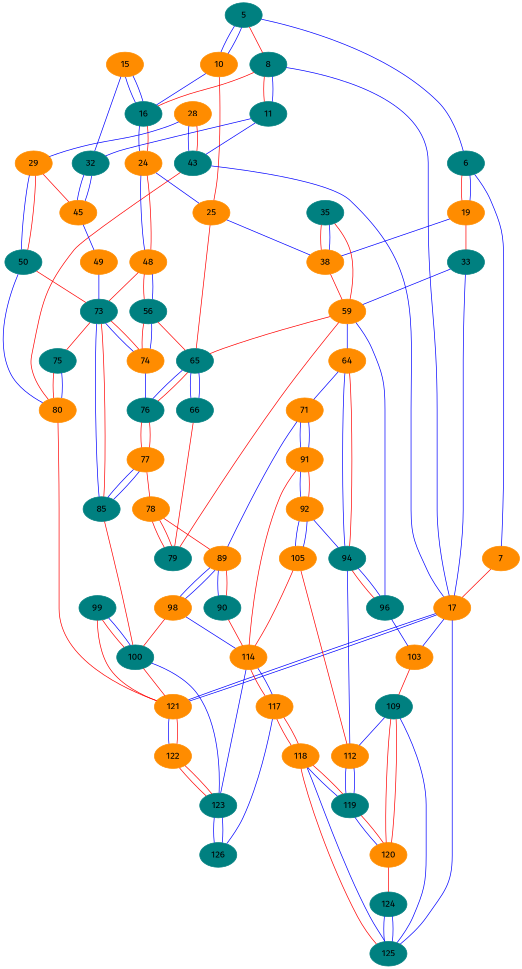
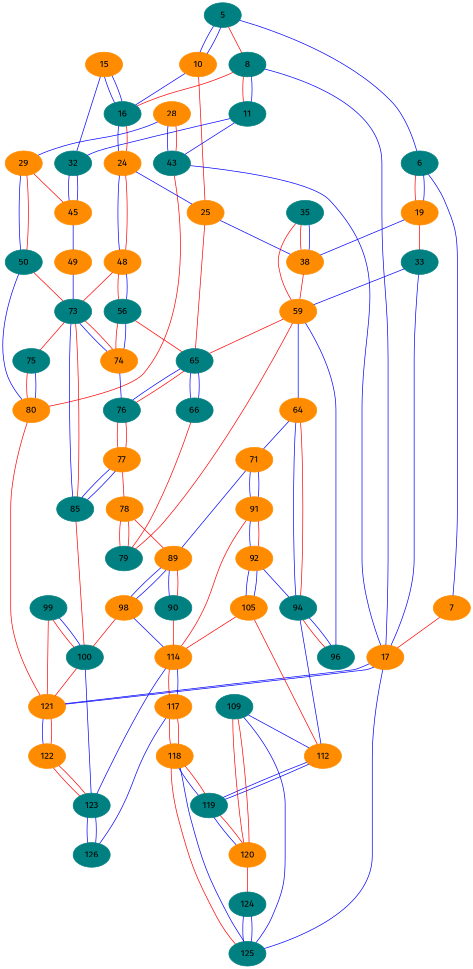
(414, 657) -> none
